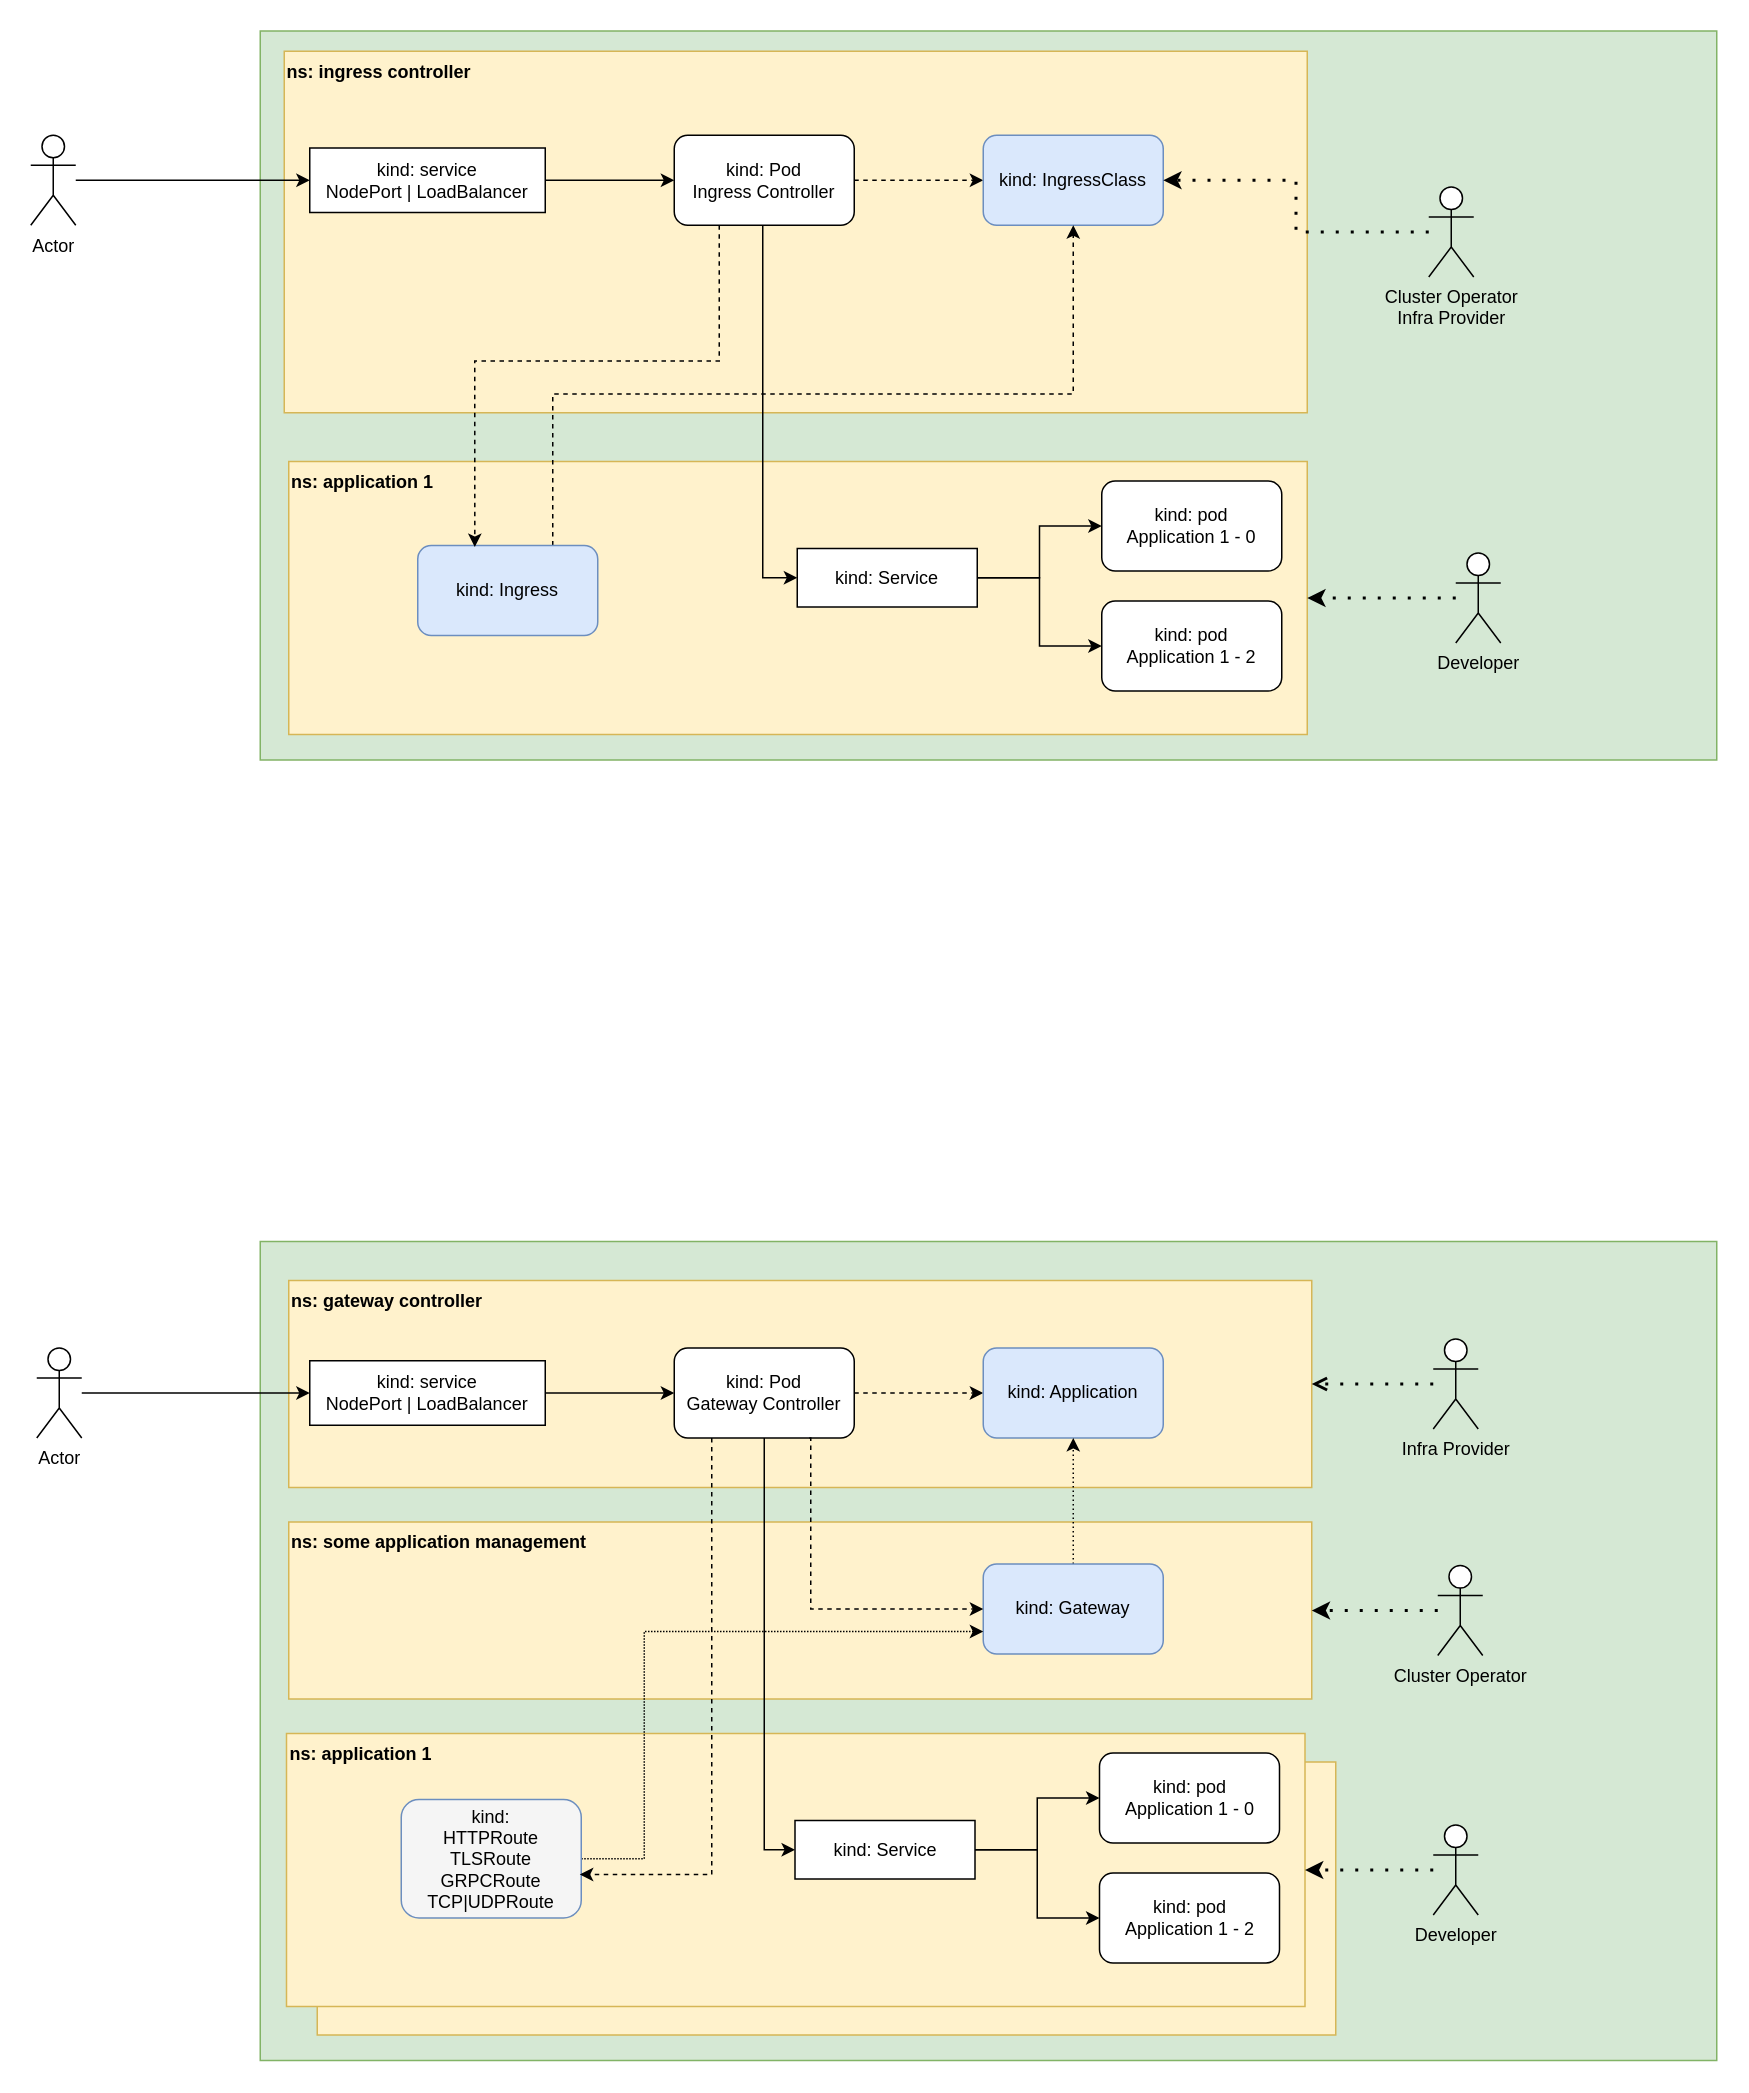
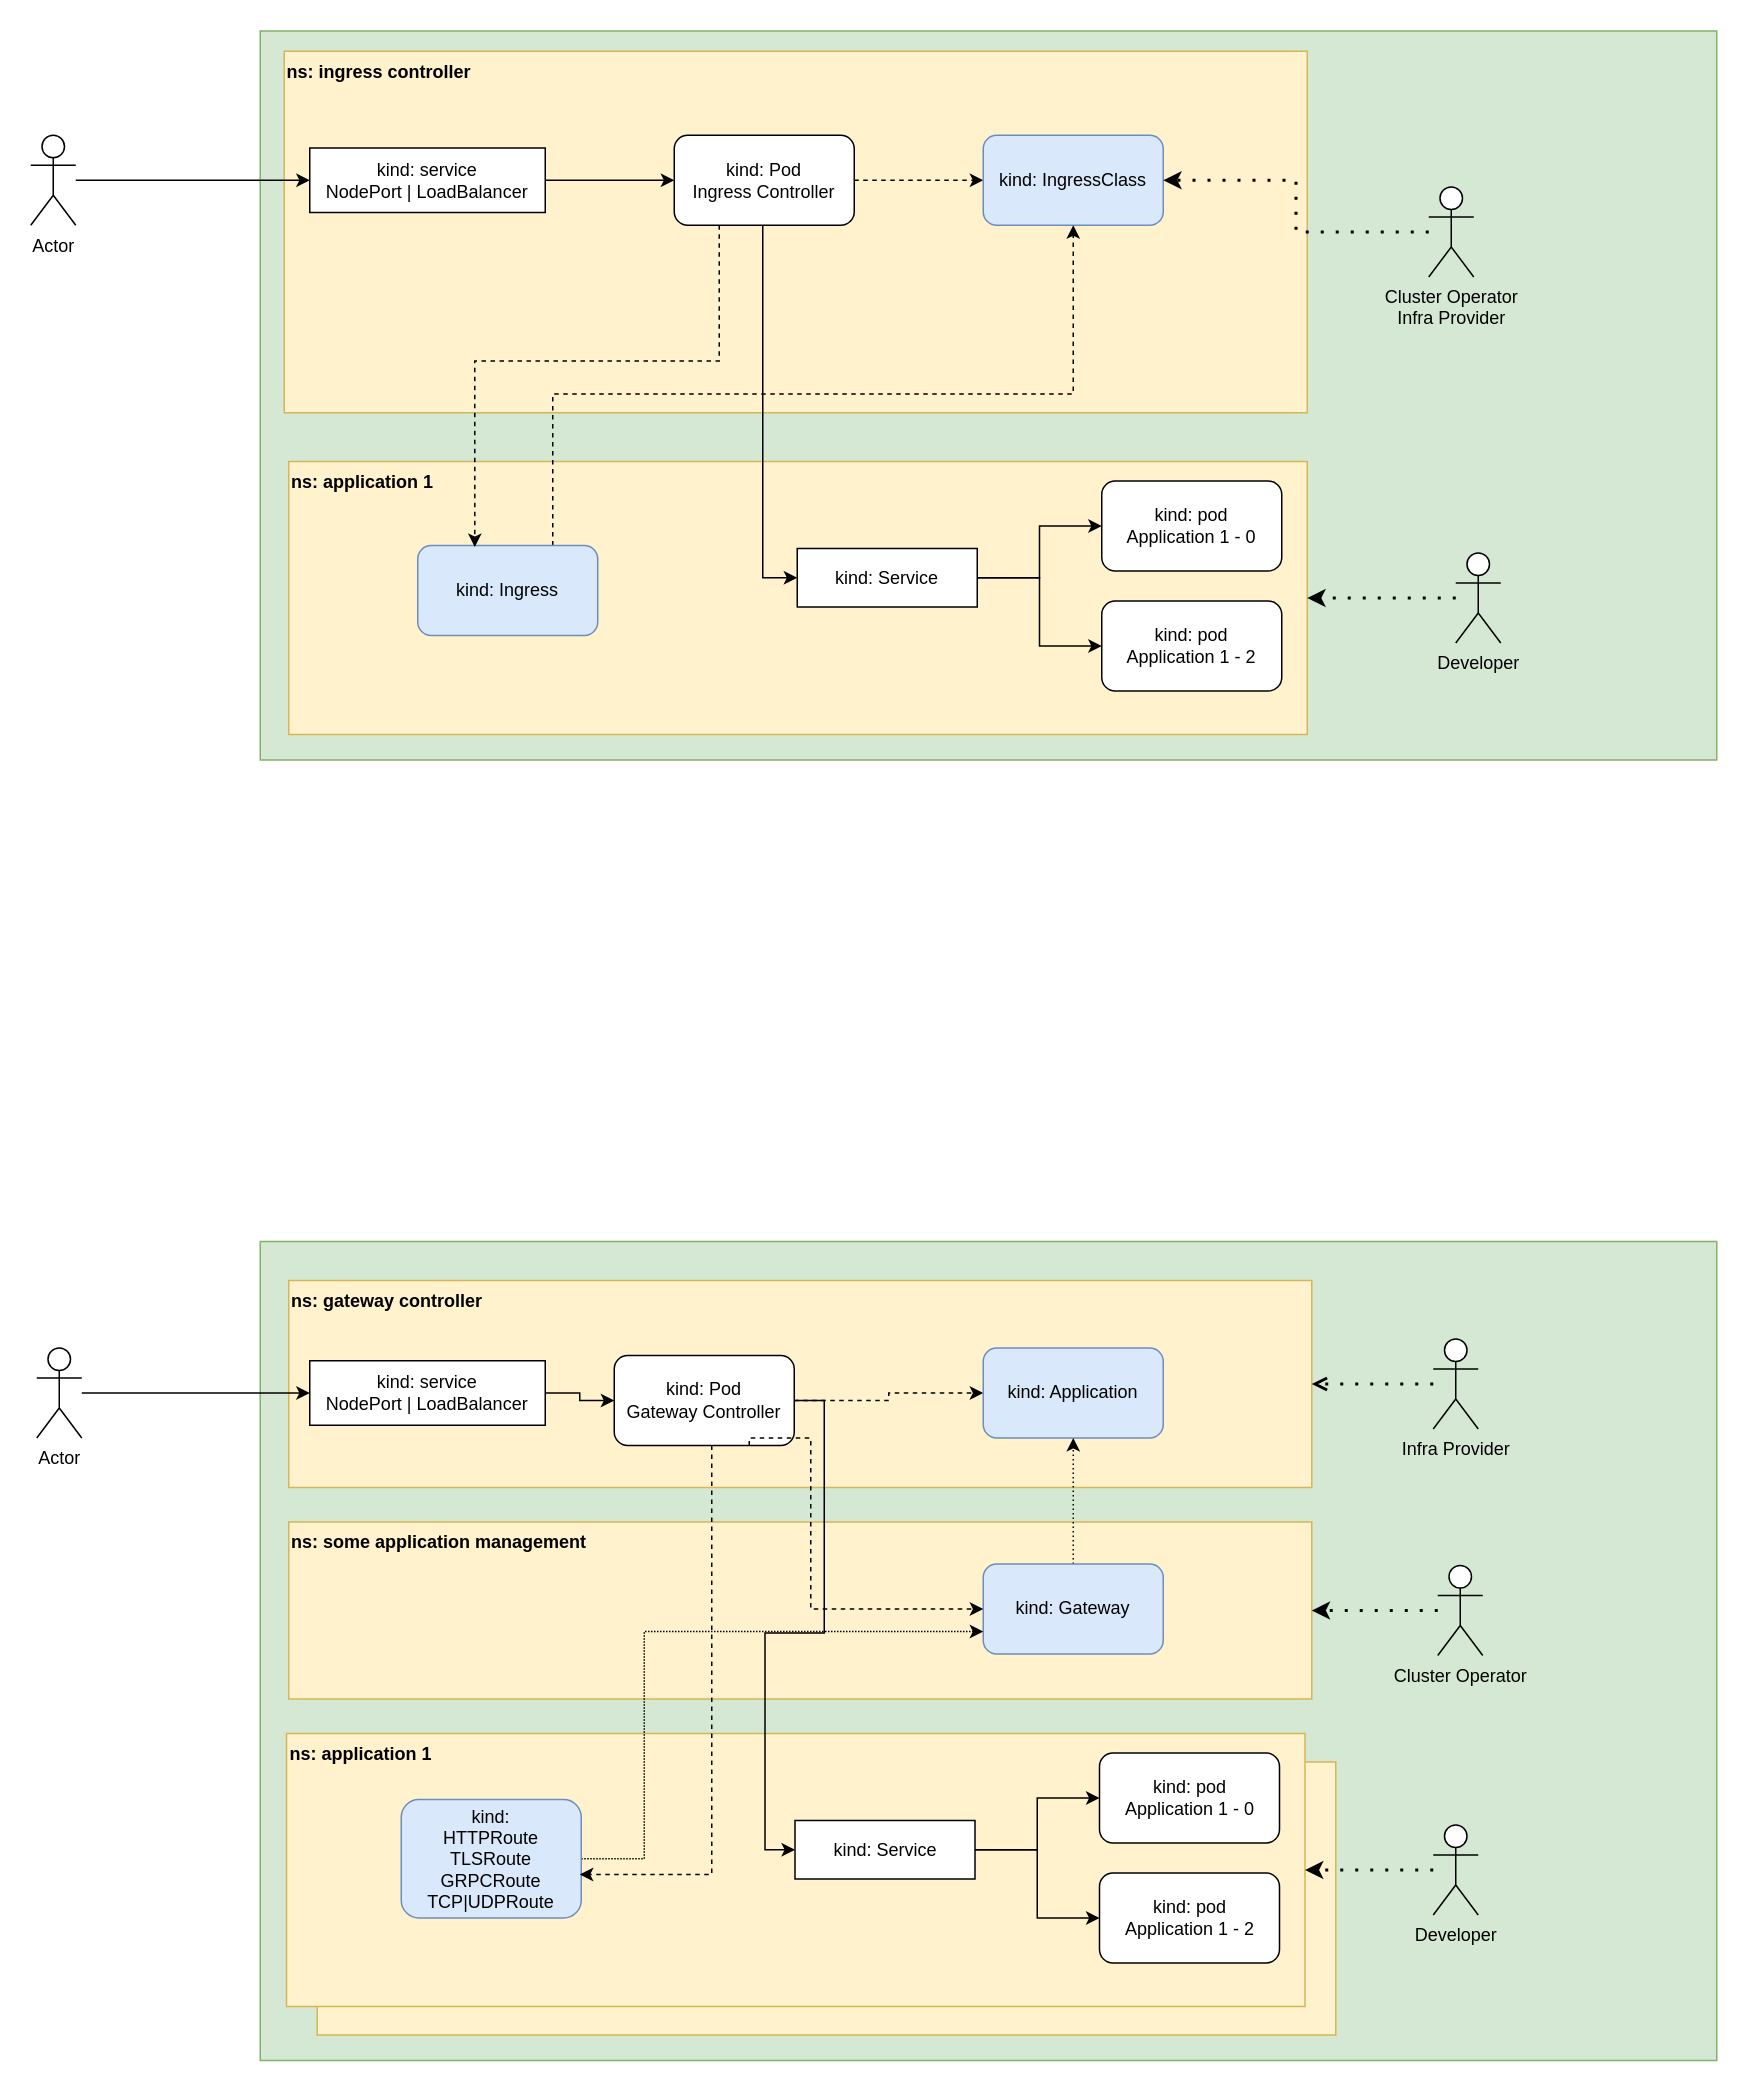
(764, 1393) -> (704, 1400)
(491, 1859) -> (491, 1859)
